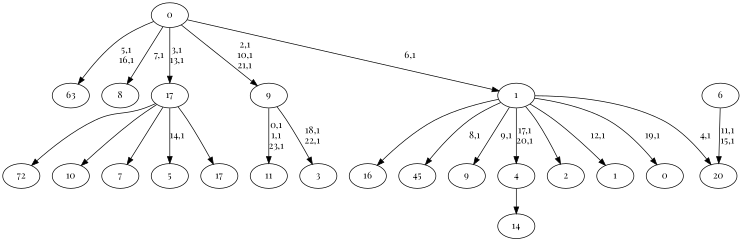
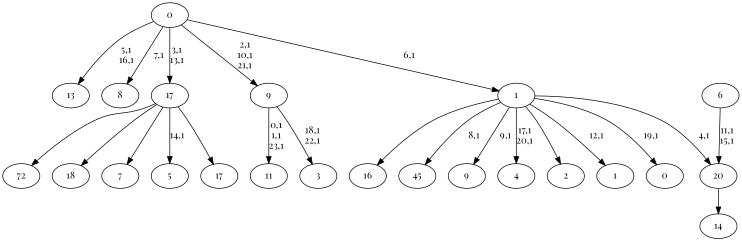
(71, 96) -> (71, 96)
(71, 176) -> (71, 176)
(516, 198) -> (718, 198)
